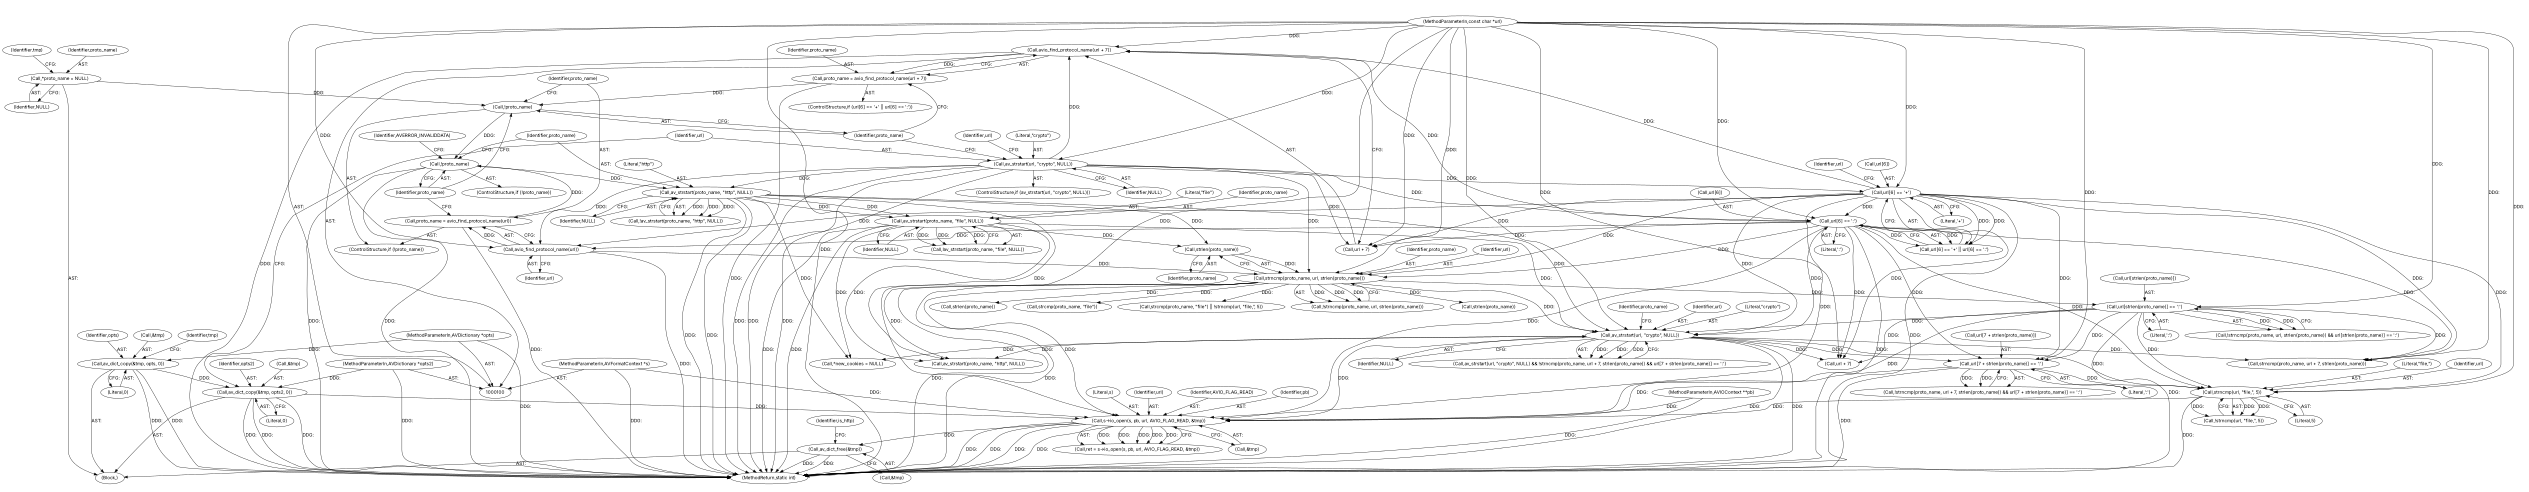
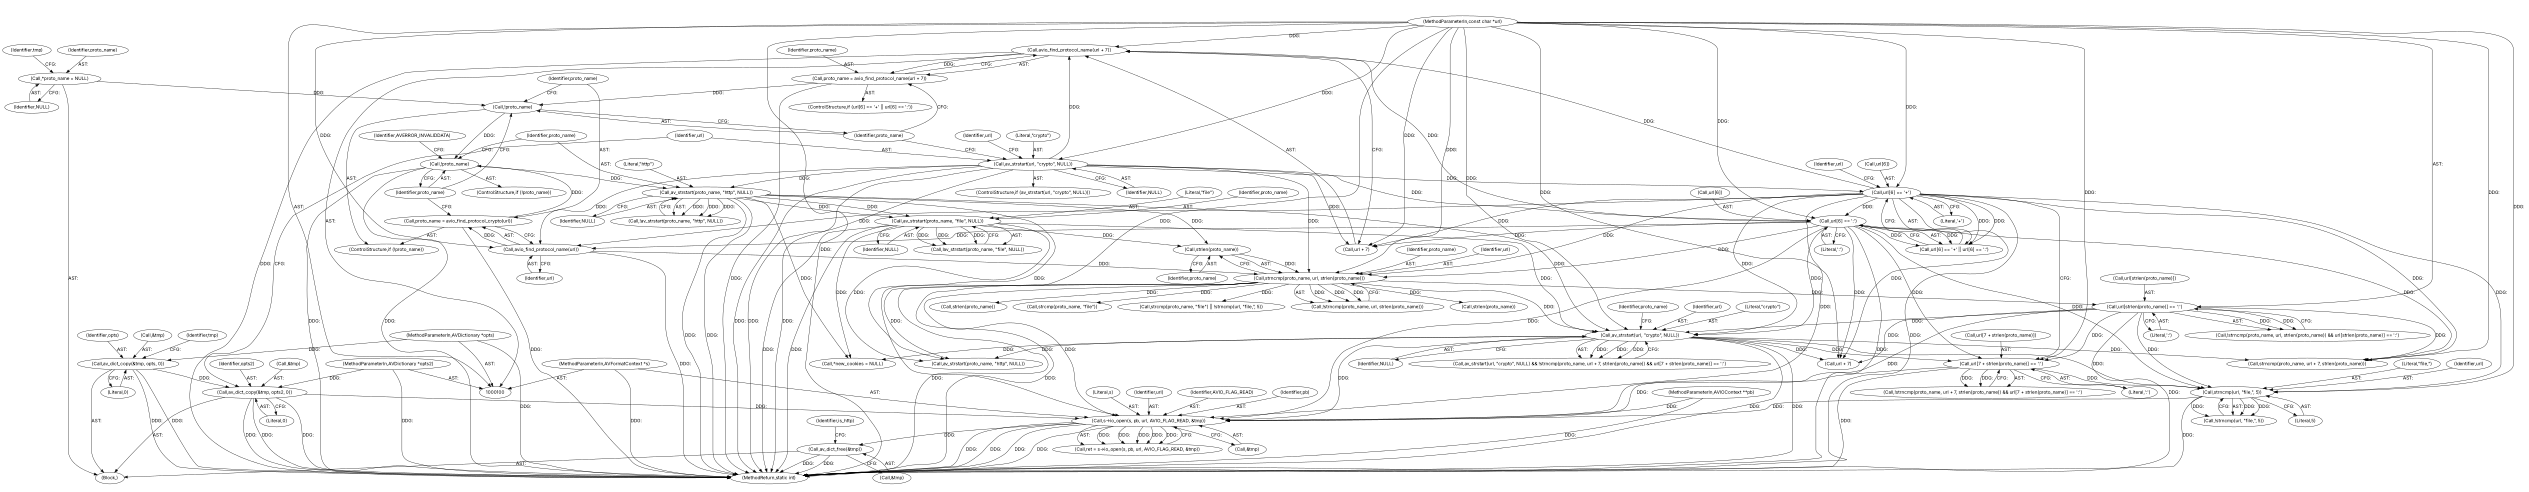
(2438, 164) -> (2438, 164)
(458, 221) -> (458, 221)
(2066, 278) -> (2066, 278)
(876, 392) -> (876, 392)
